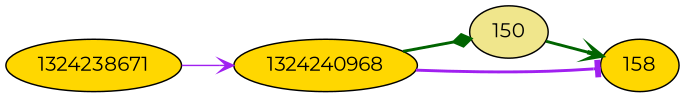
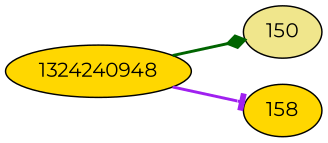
(567, 47) -> none
(94, 65) -> none
(326, 65) -> (98, 71)
